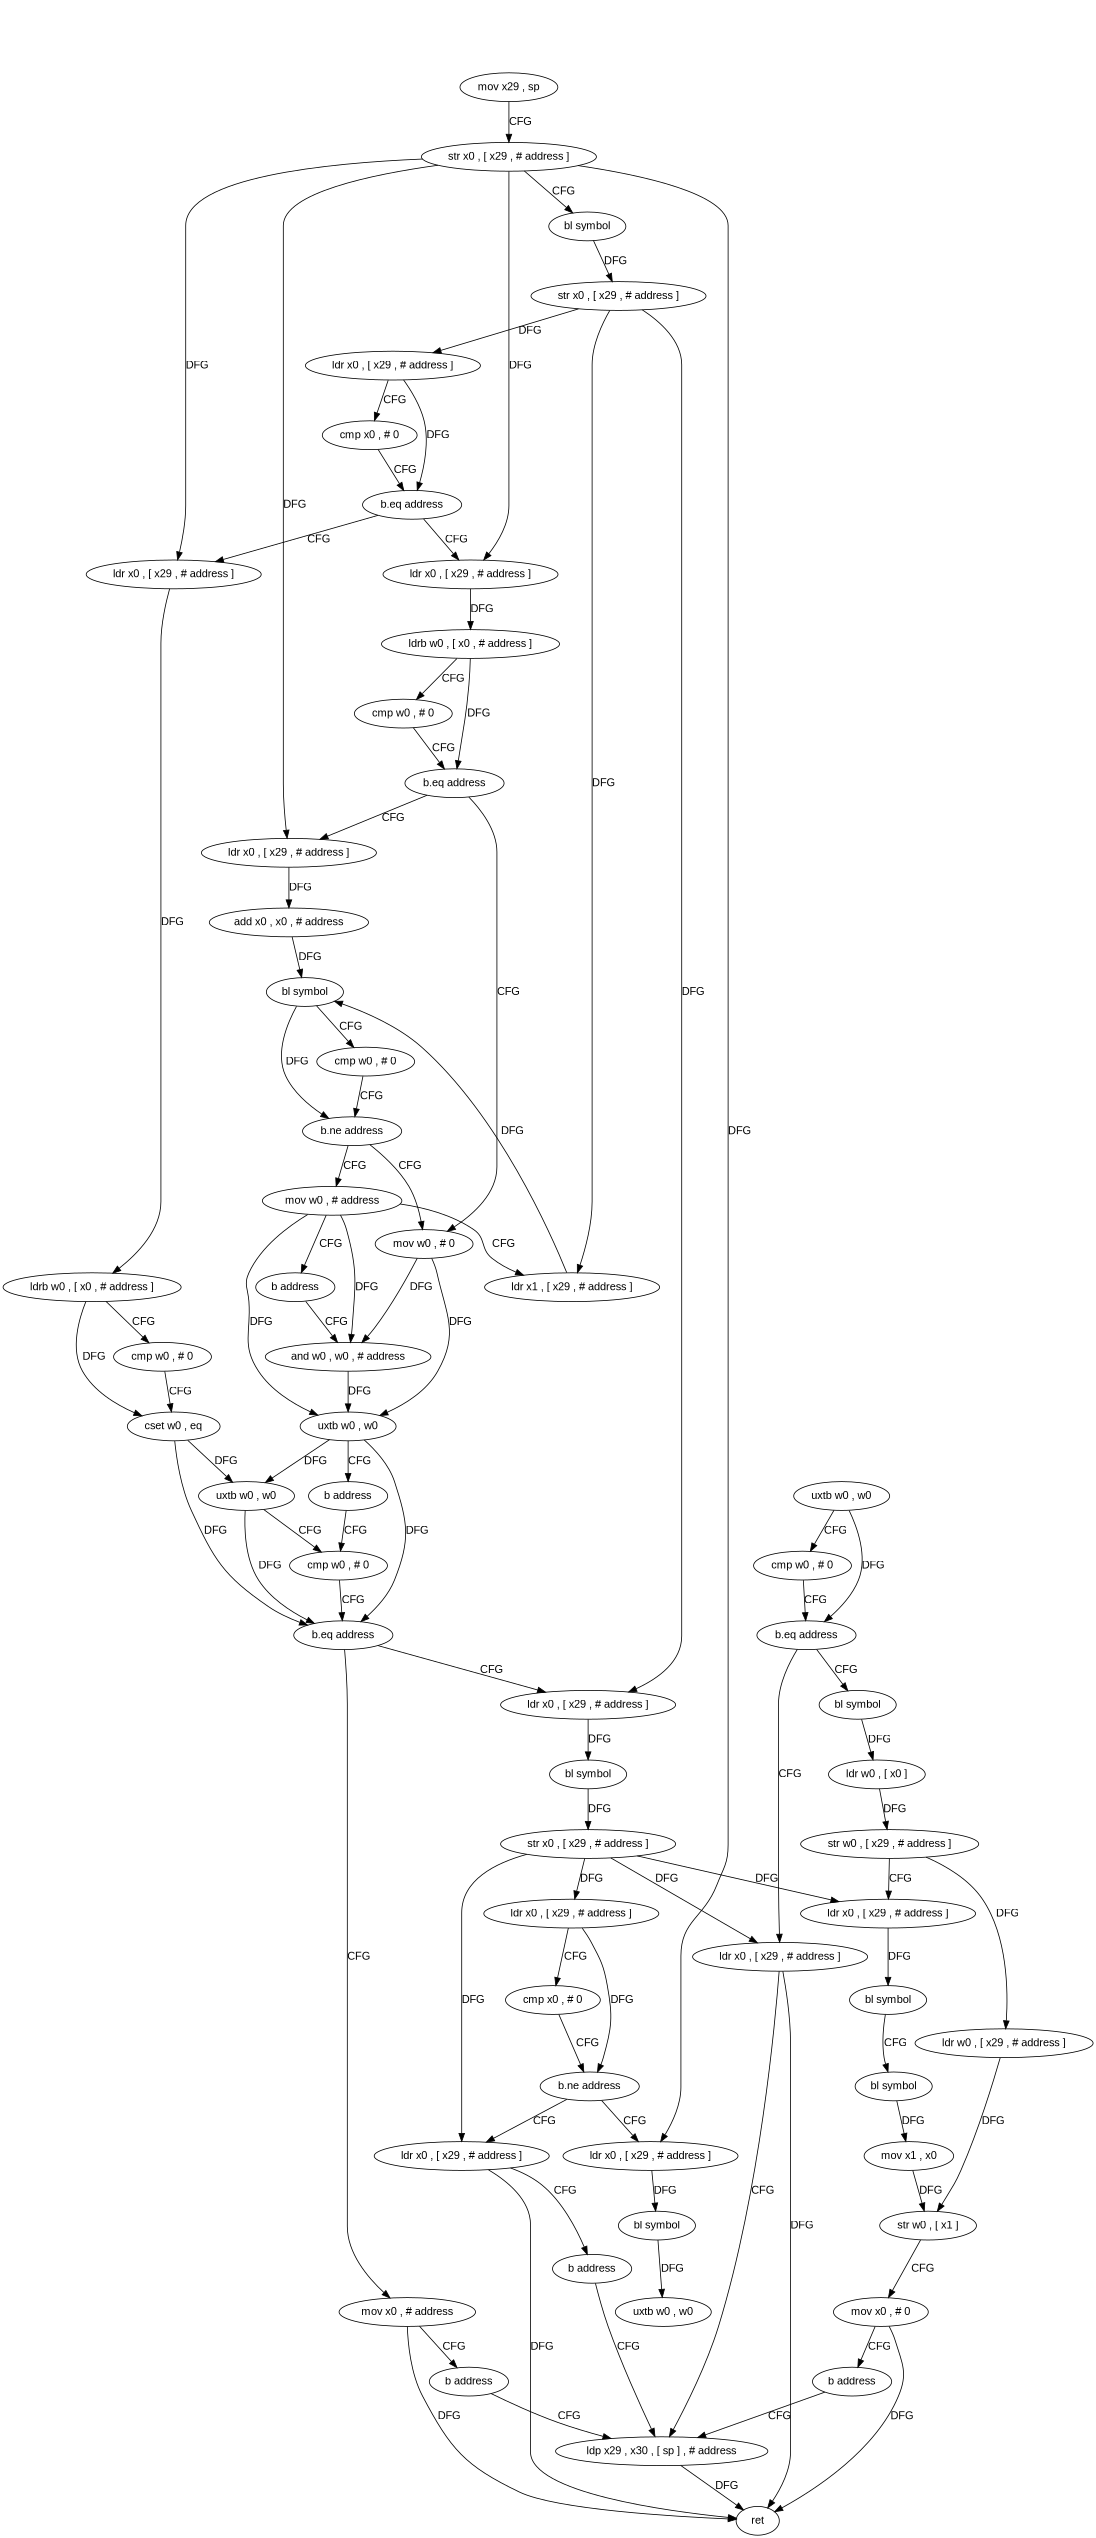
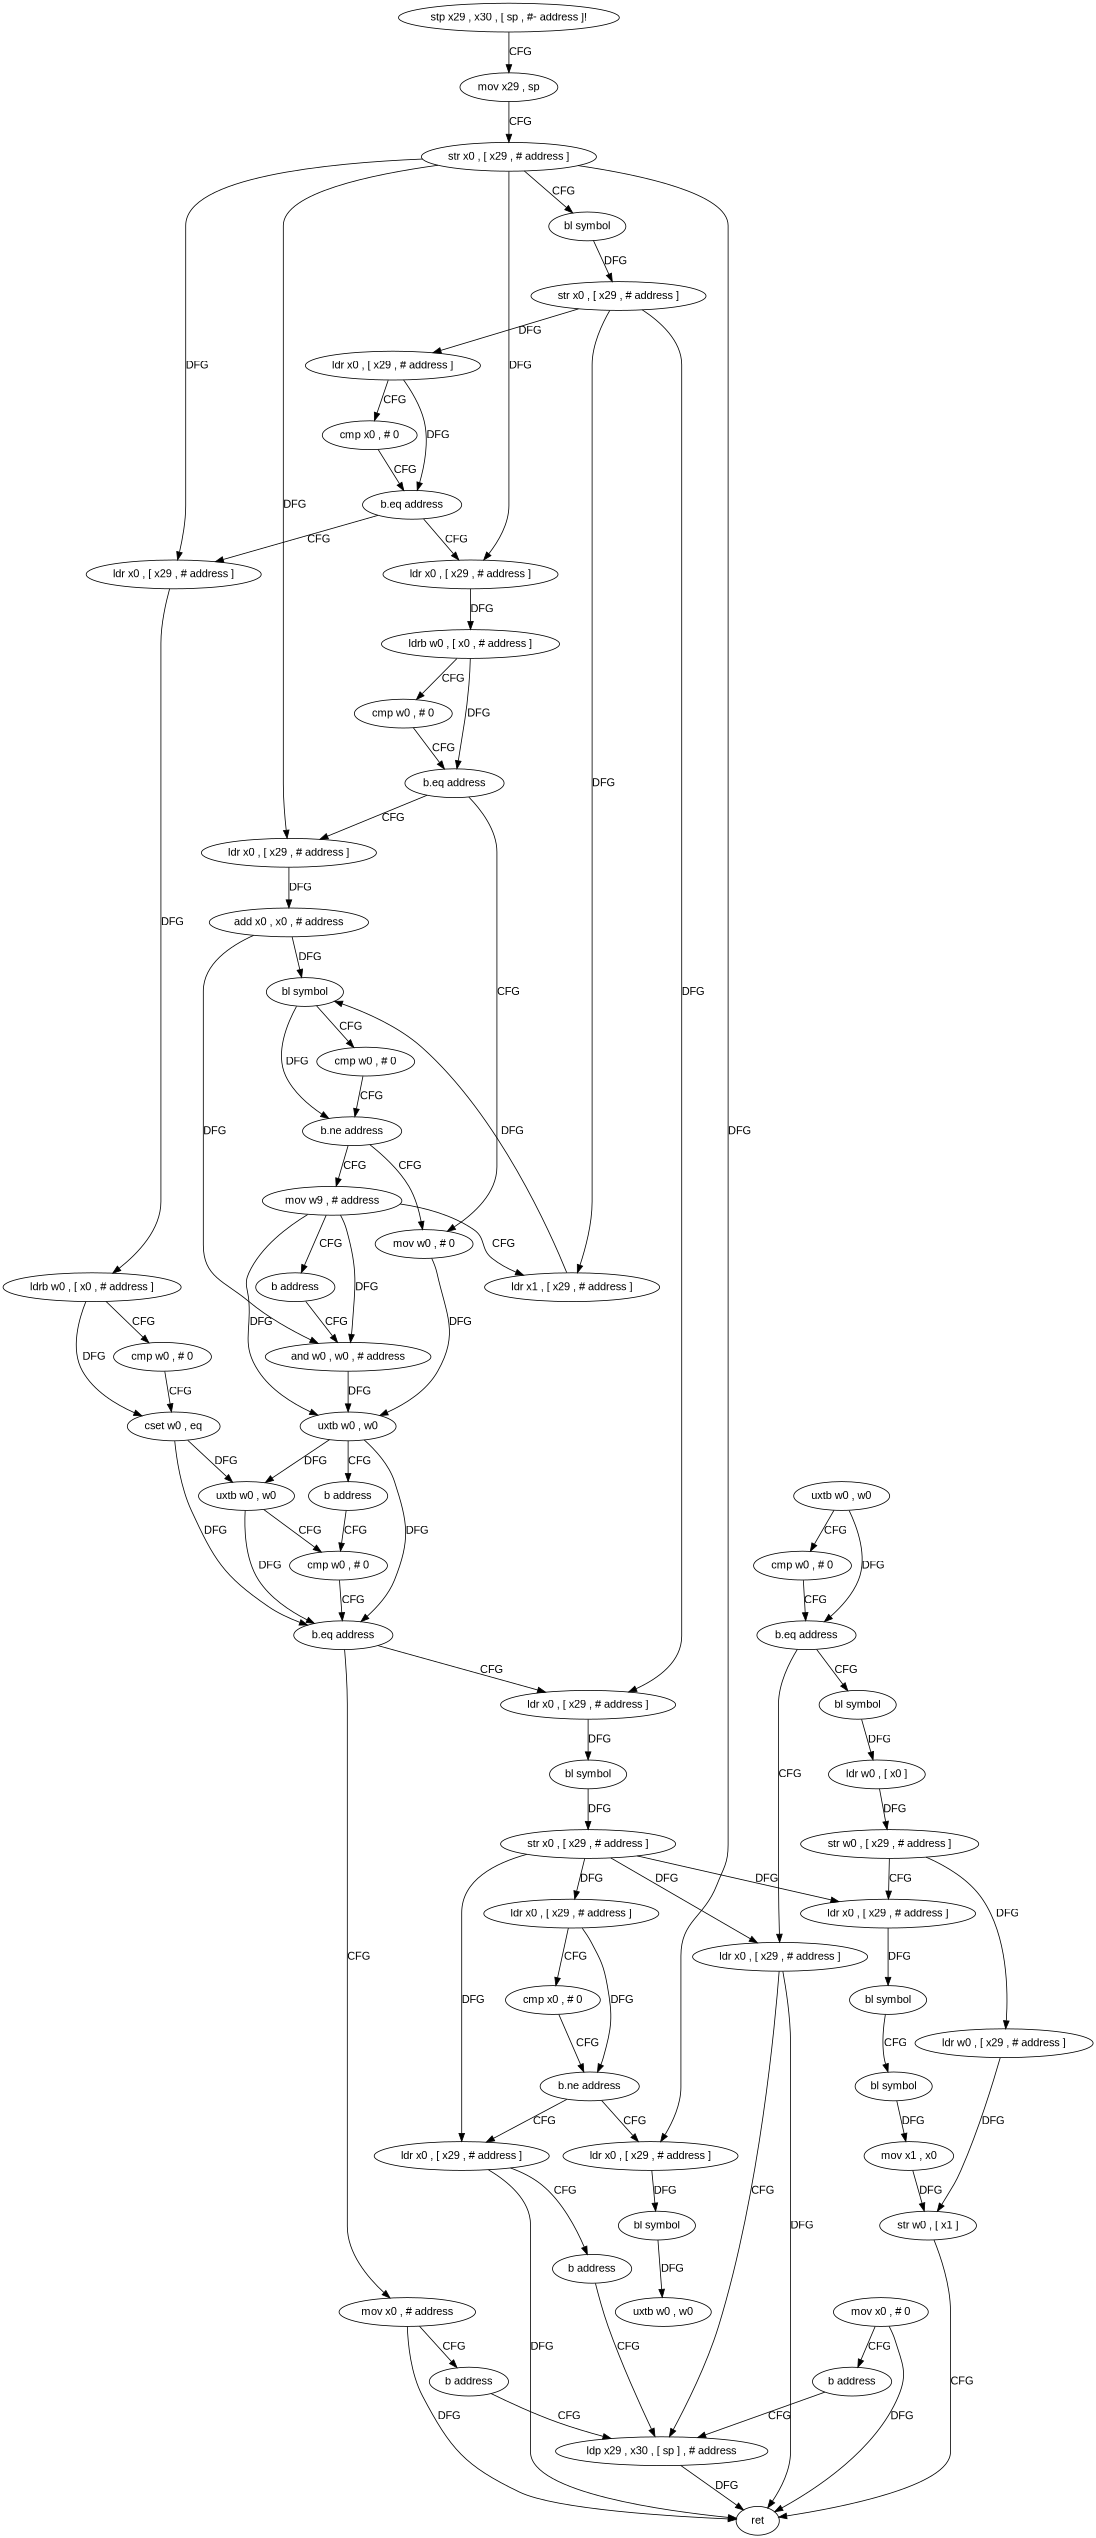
none -> (509, 18)
(332, 1201) -> (332, 1201)
(394, 1299) -> (203, 1153)
(906, 2265) -> (950, 2436)
